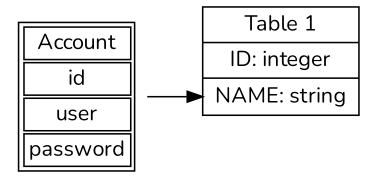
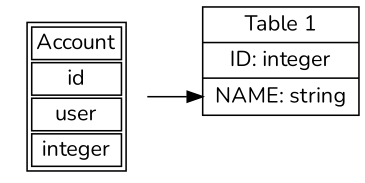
(77, 149) -> (77, 149)
